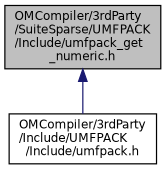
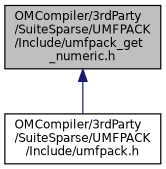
(83, 139) -> (83, 139)
